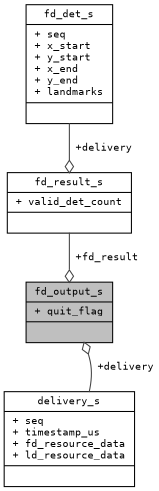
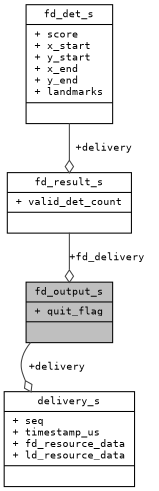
(51, 34) -> (57, 34)
(104, 258) -> (104, 258)
(91, 373) -> (22, 361)
